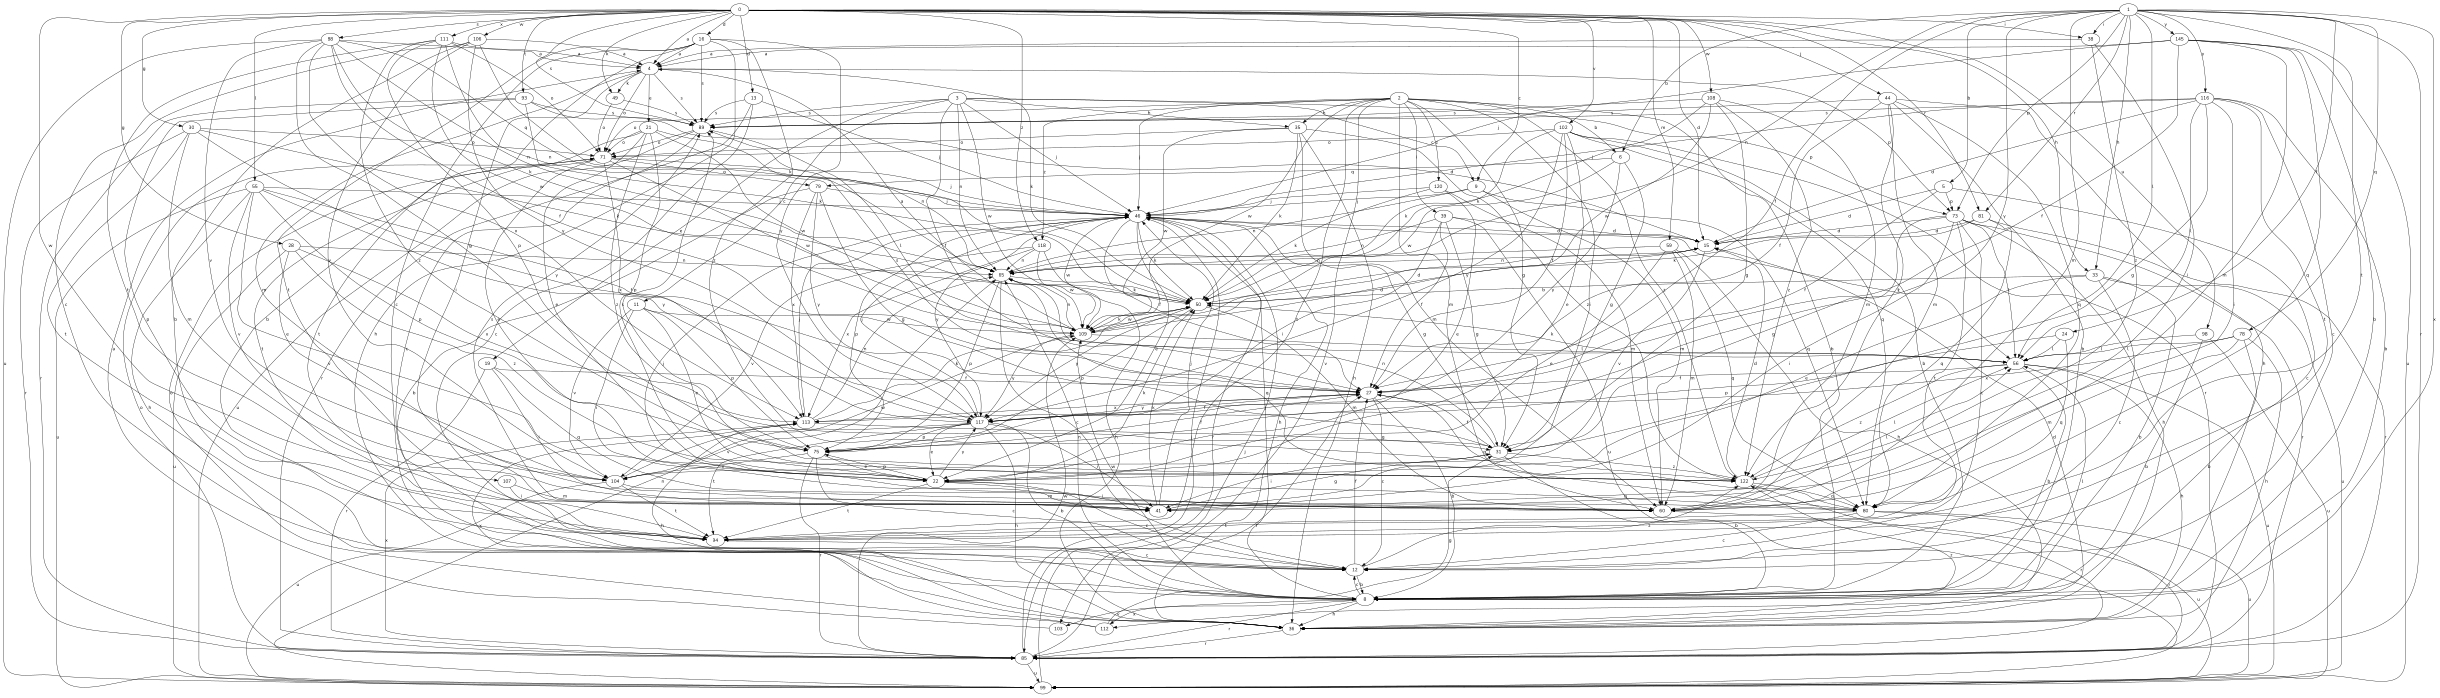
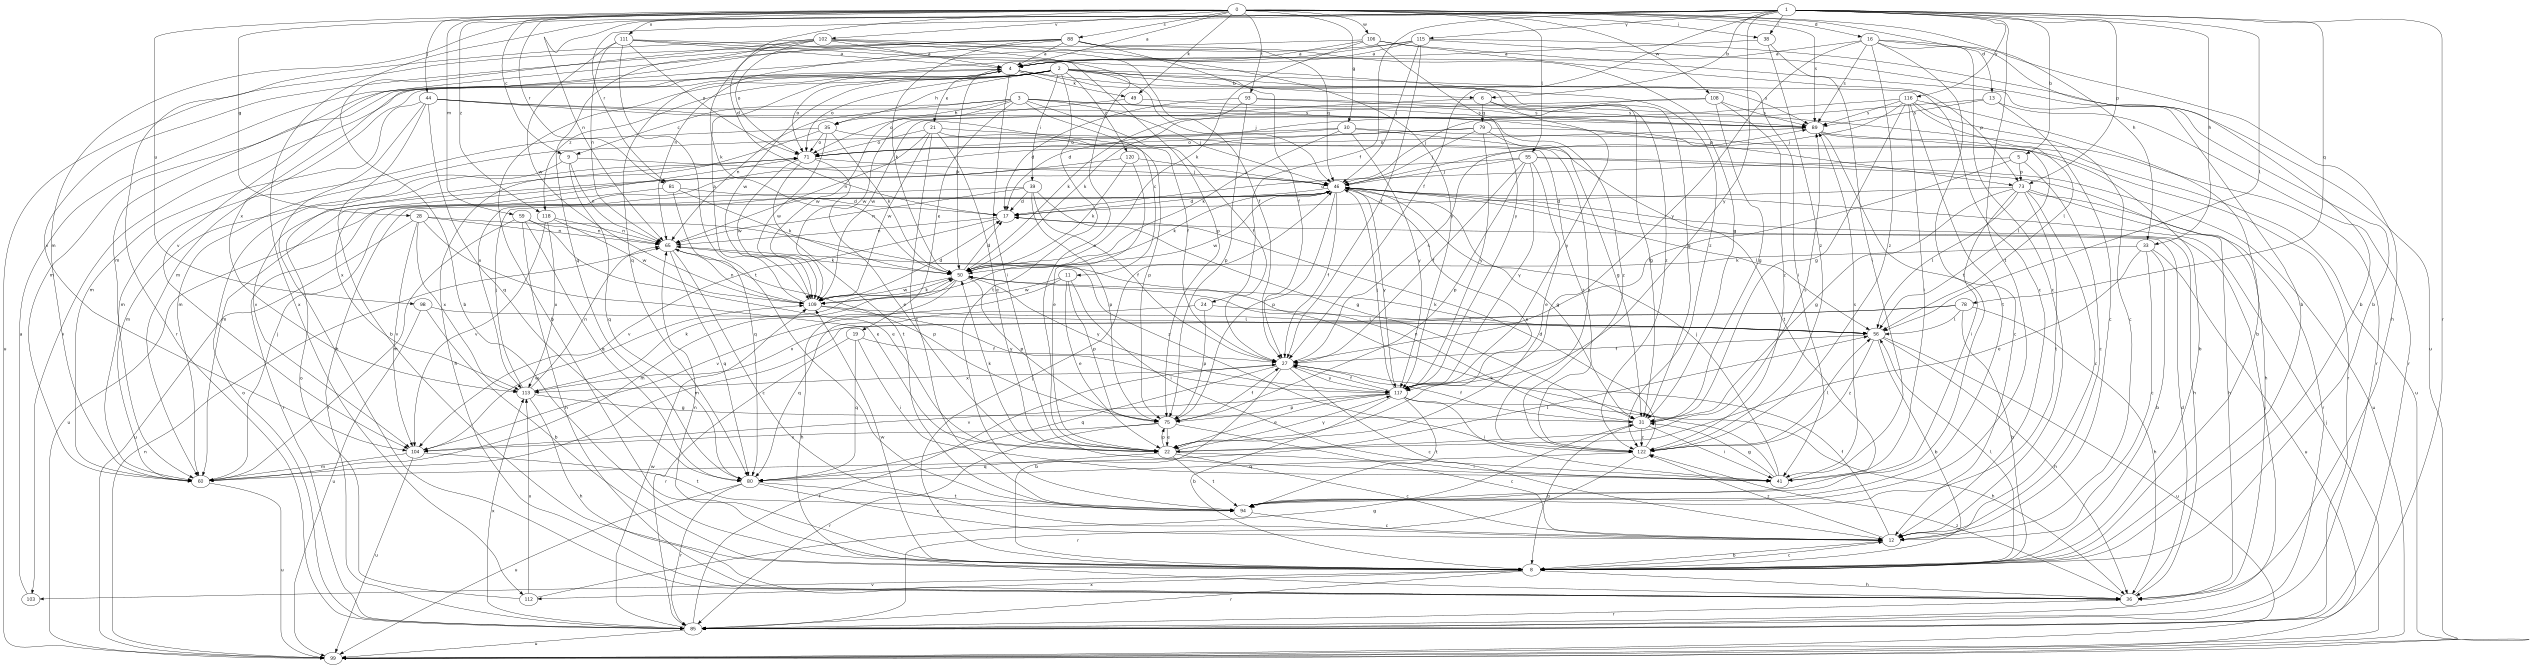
(2179, 39) -> (1421, 39)
none -> (915, 54)
(704, 171) -> (1146, 142)
(1706, 246) -> (1006, 216)
(1544, 290) -> (1737, 260)
(1862, 309) -> none
none -> (806, 320)
(151, 330) -> (1225, 257)
(1283, 334) -> (1111, 305)
(507, 482) -> none
(1094, 494) -> (1281, 580)
